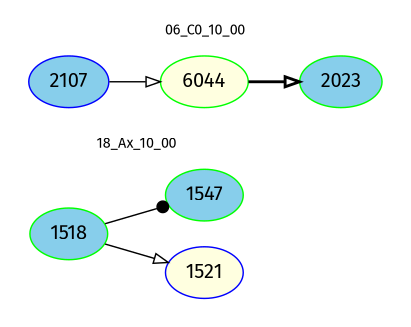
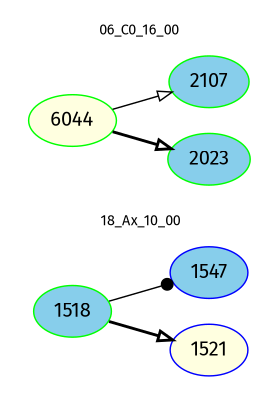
(205, 31) -> (139, 31)
(69, 82) -> (209, 82)
(128, 82) -> (135, 103)
(204, 195) -> (209, 273)
(130, 251) -> (134, 329)
